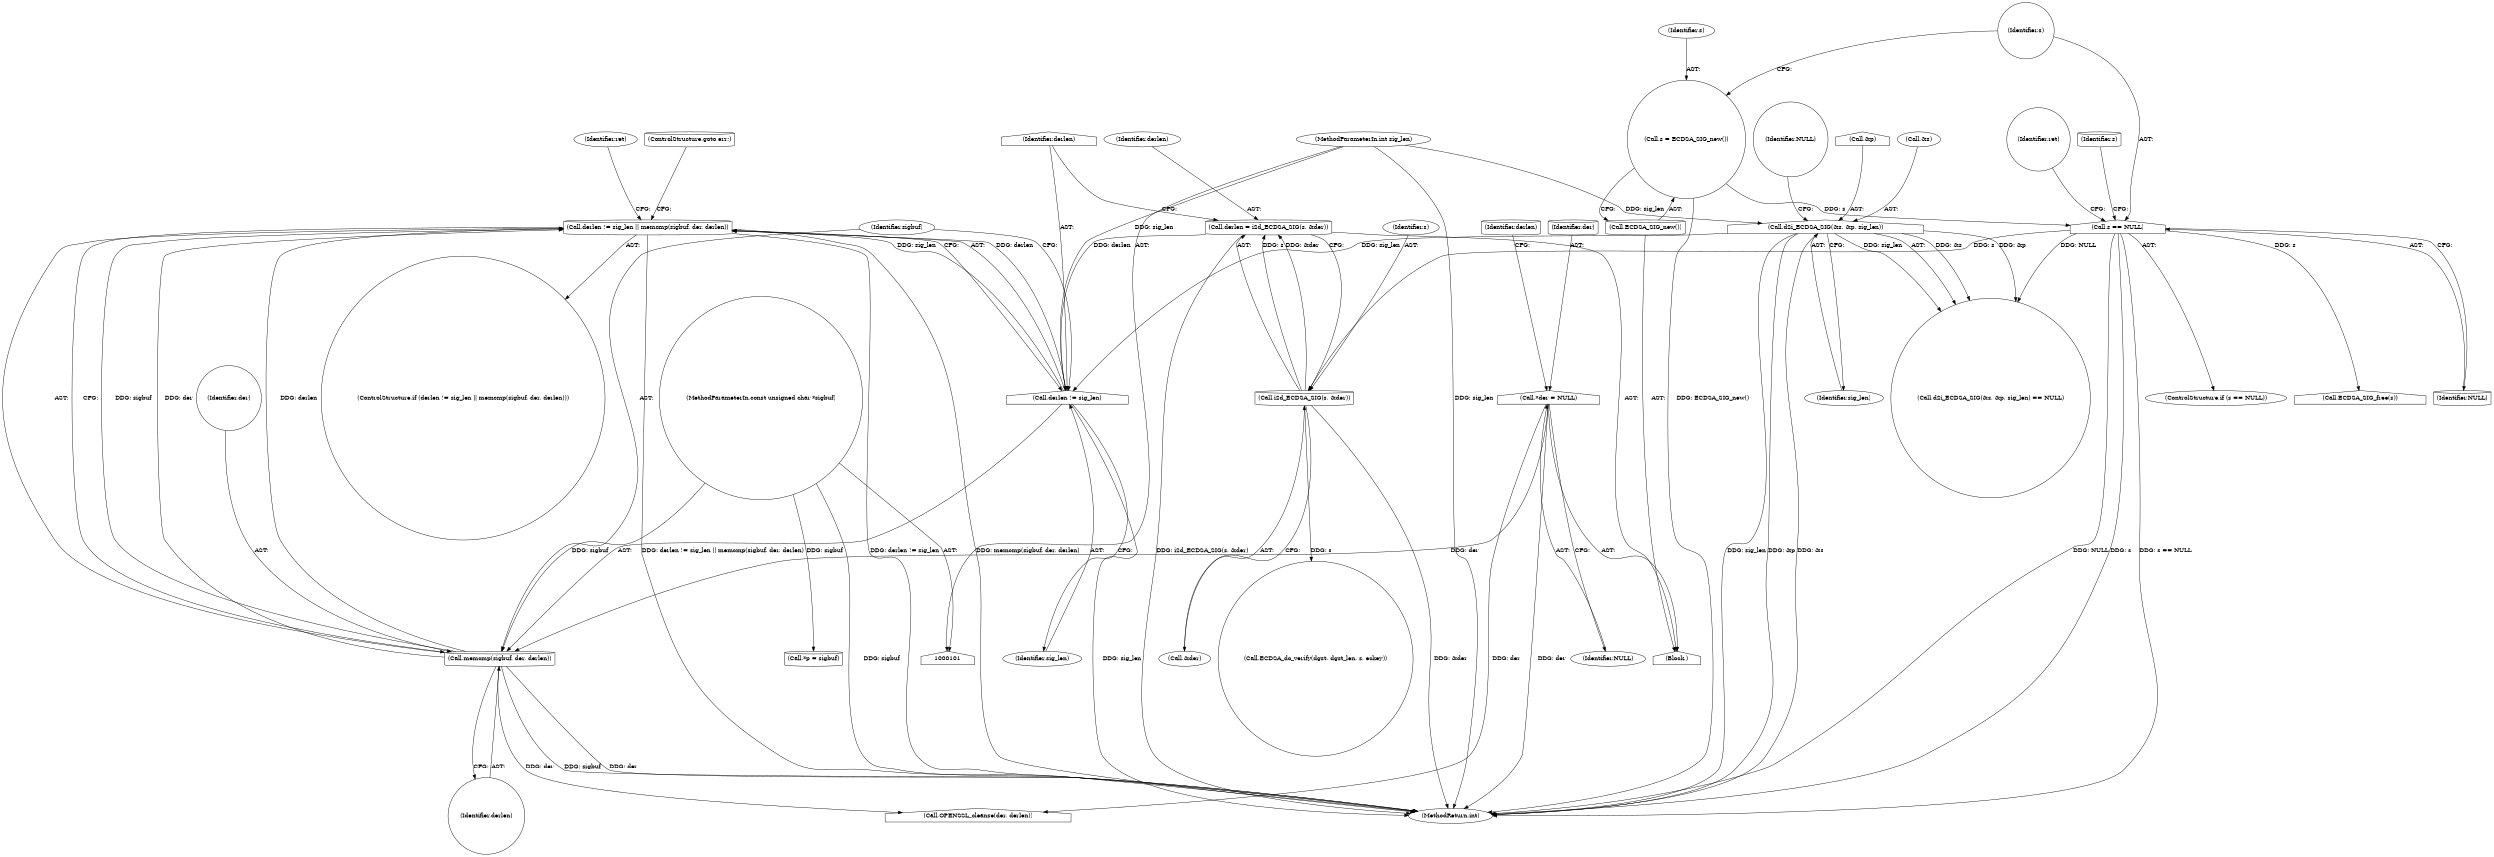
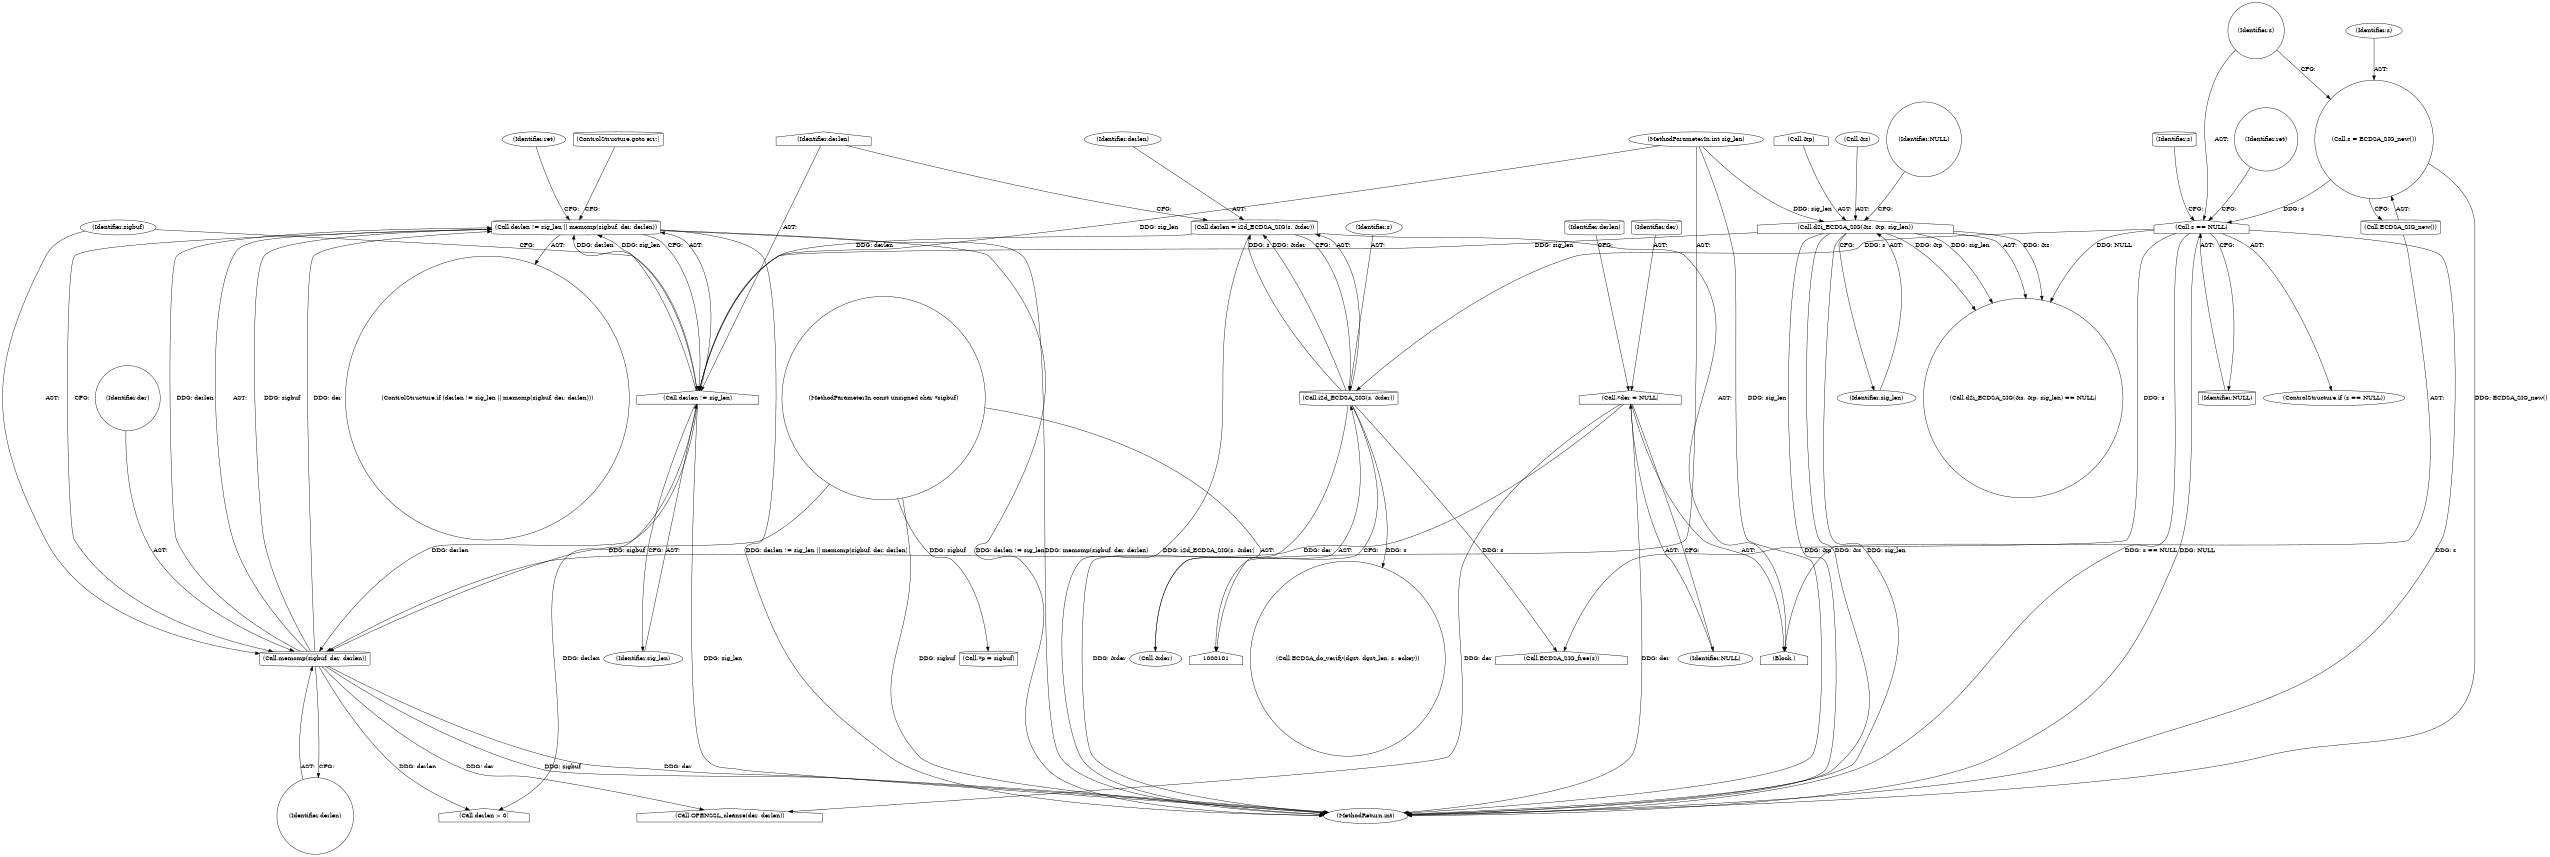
none -> (1459, 524)
(626, 551) -> (450, 551)
none -> (484, 816)
